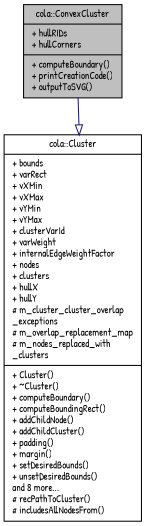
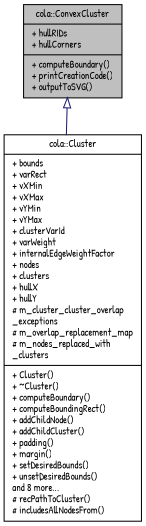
(79, 111) -> (67, 122)
